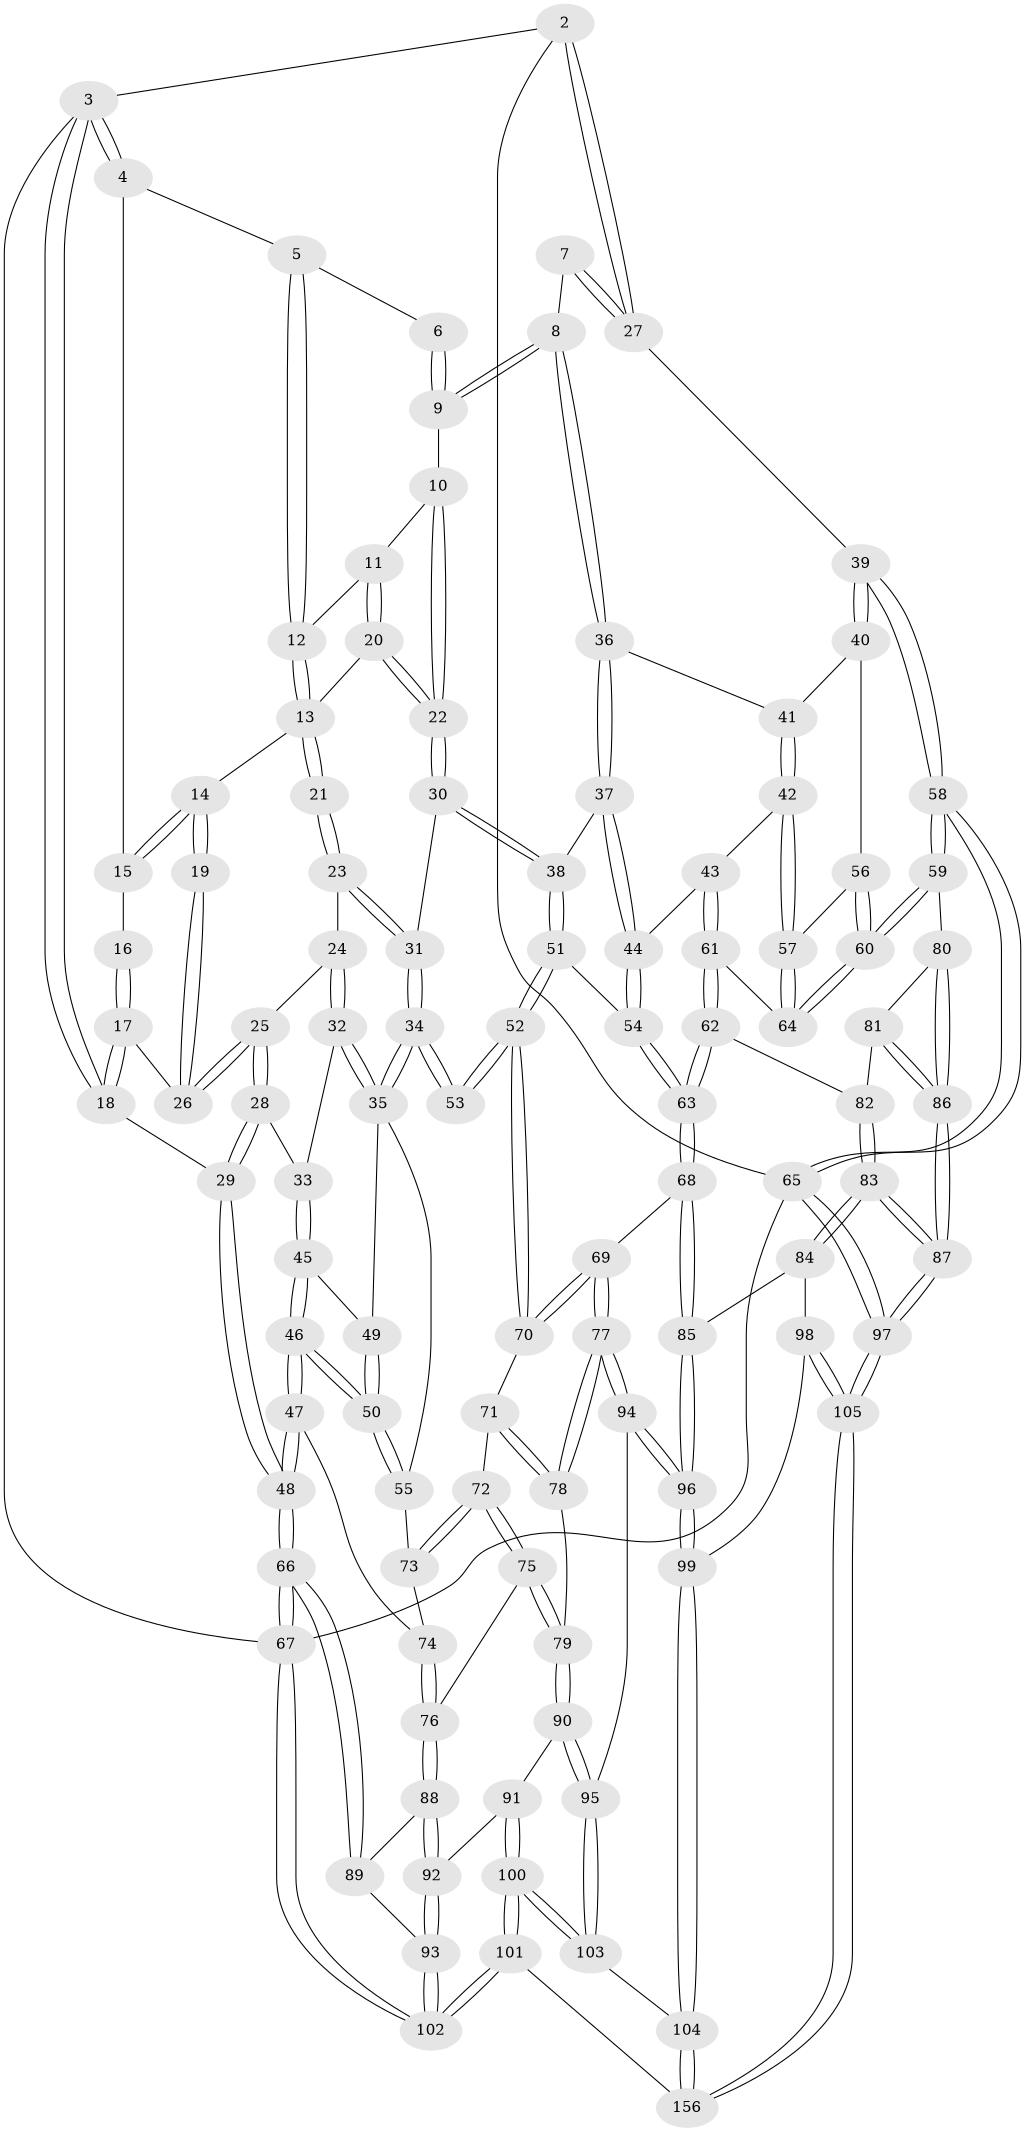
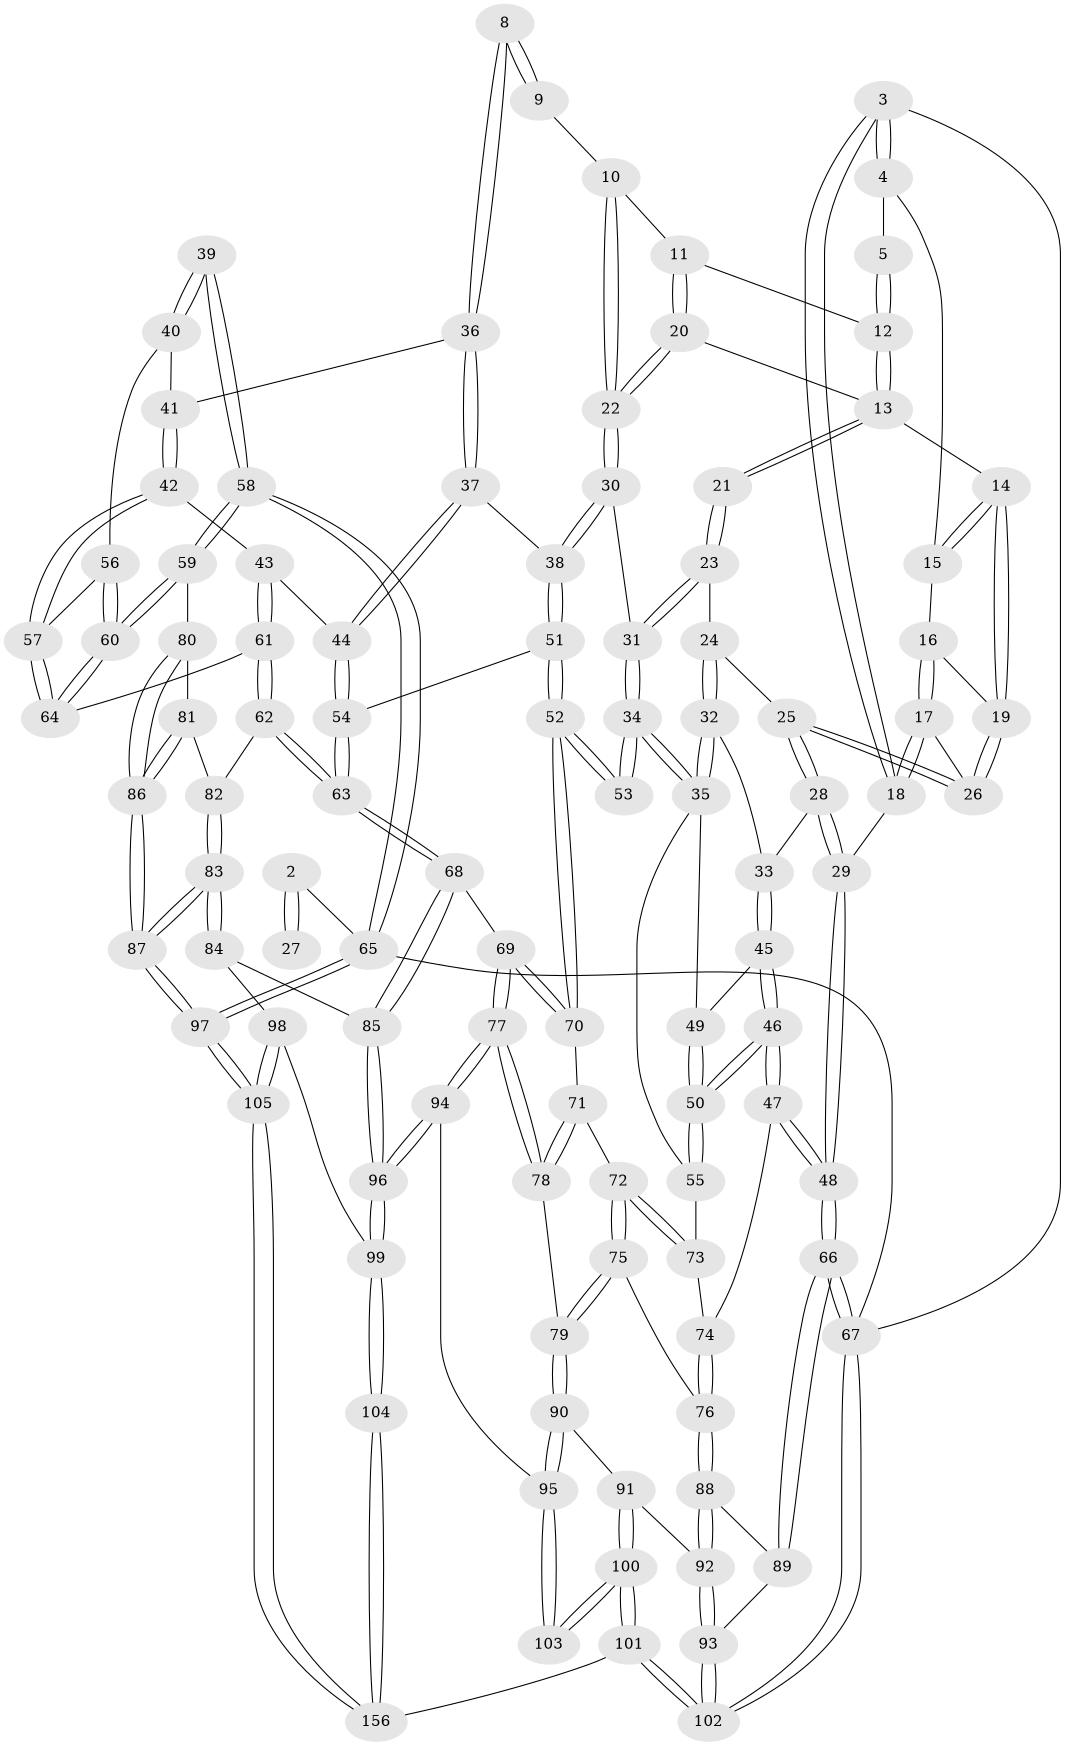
(327, 62) -> none
(565, 255) -> none
(439, 332) -> none
(747, 448) -> none
none -> (965, 680)
(639, 1992) -> none
